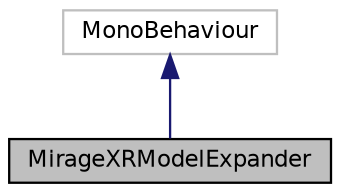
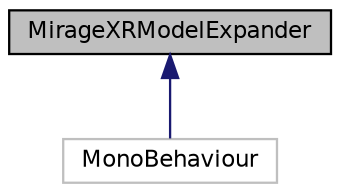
(170, 109) -> (170, 109)
